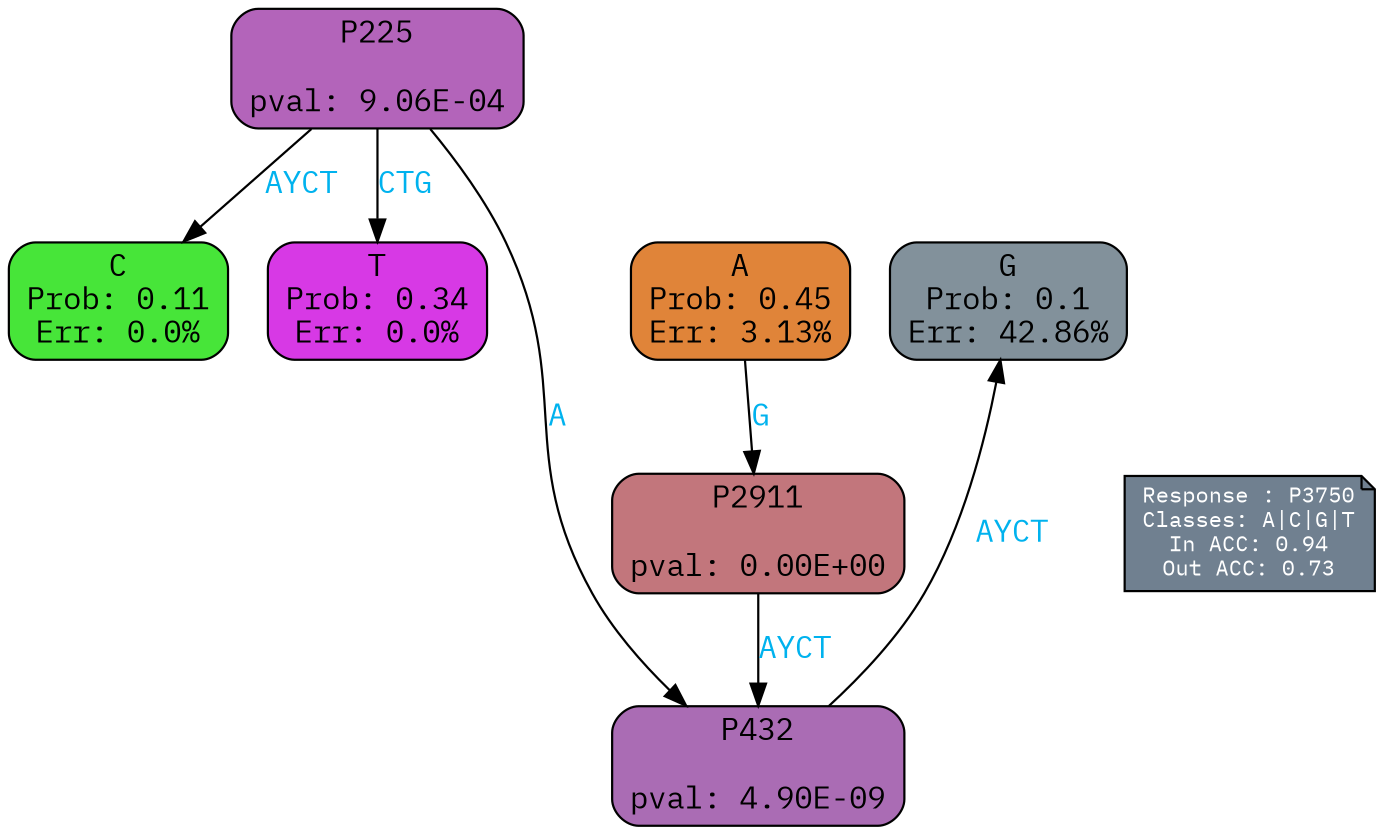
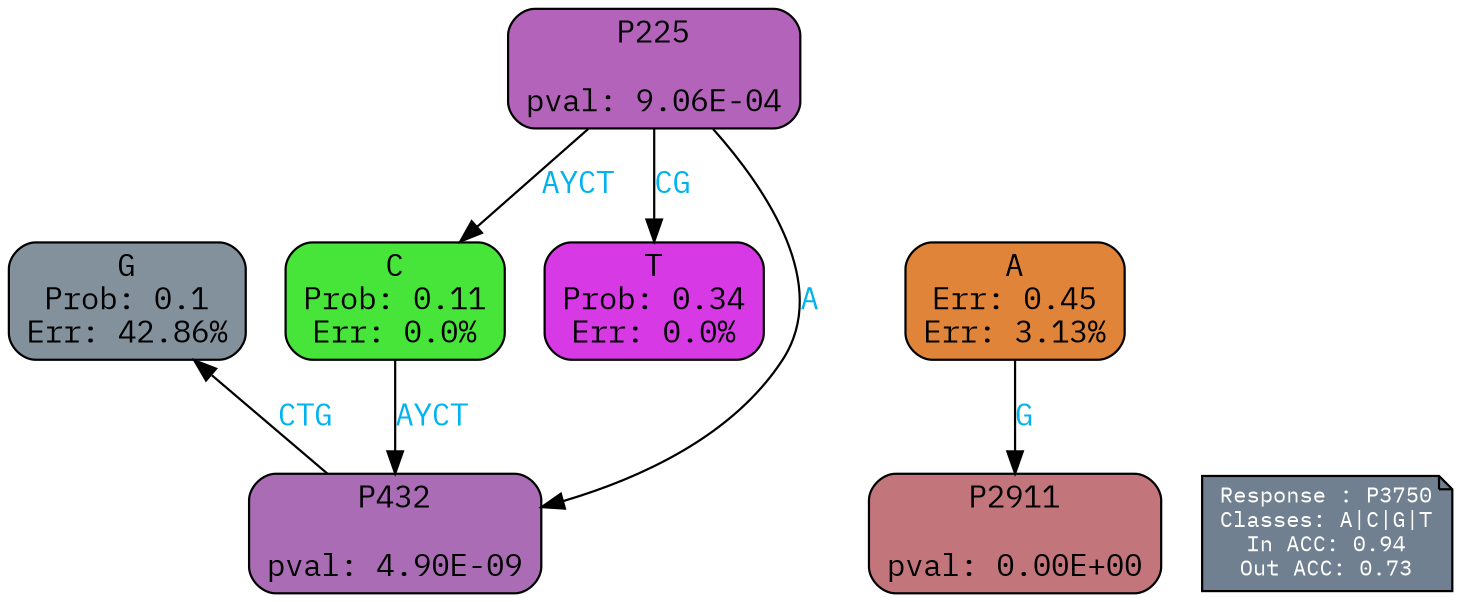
(405, 185) -> (673, 185)
(741, 301) -> (1015, 301)
(1013, 534) -> (306, 417)
(758, 638) -> (395, 406)
